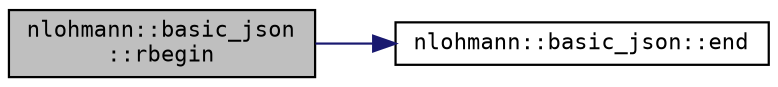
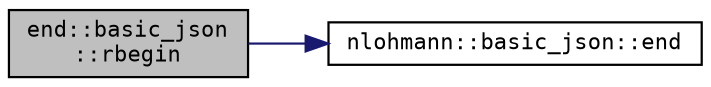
(162, 44) -> (128, 44)
